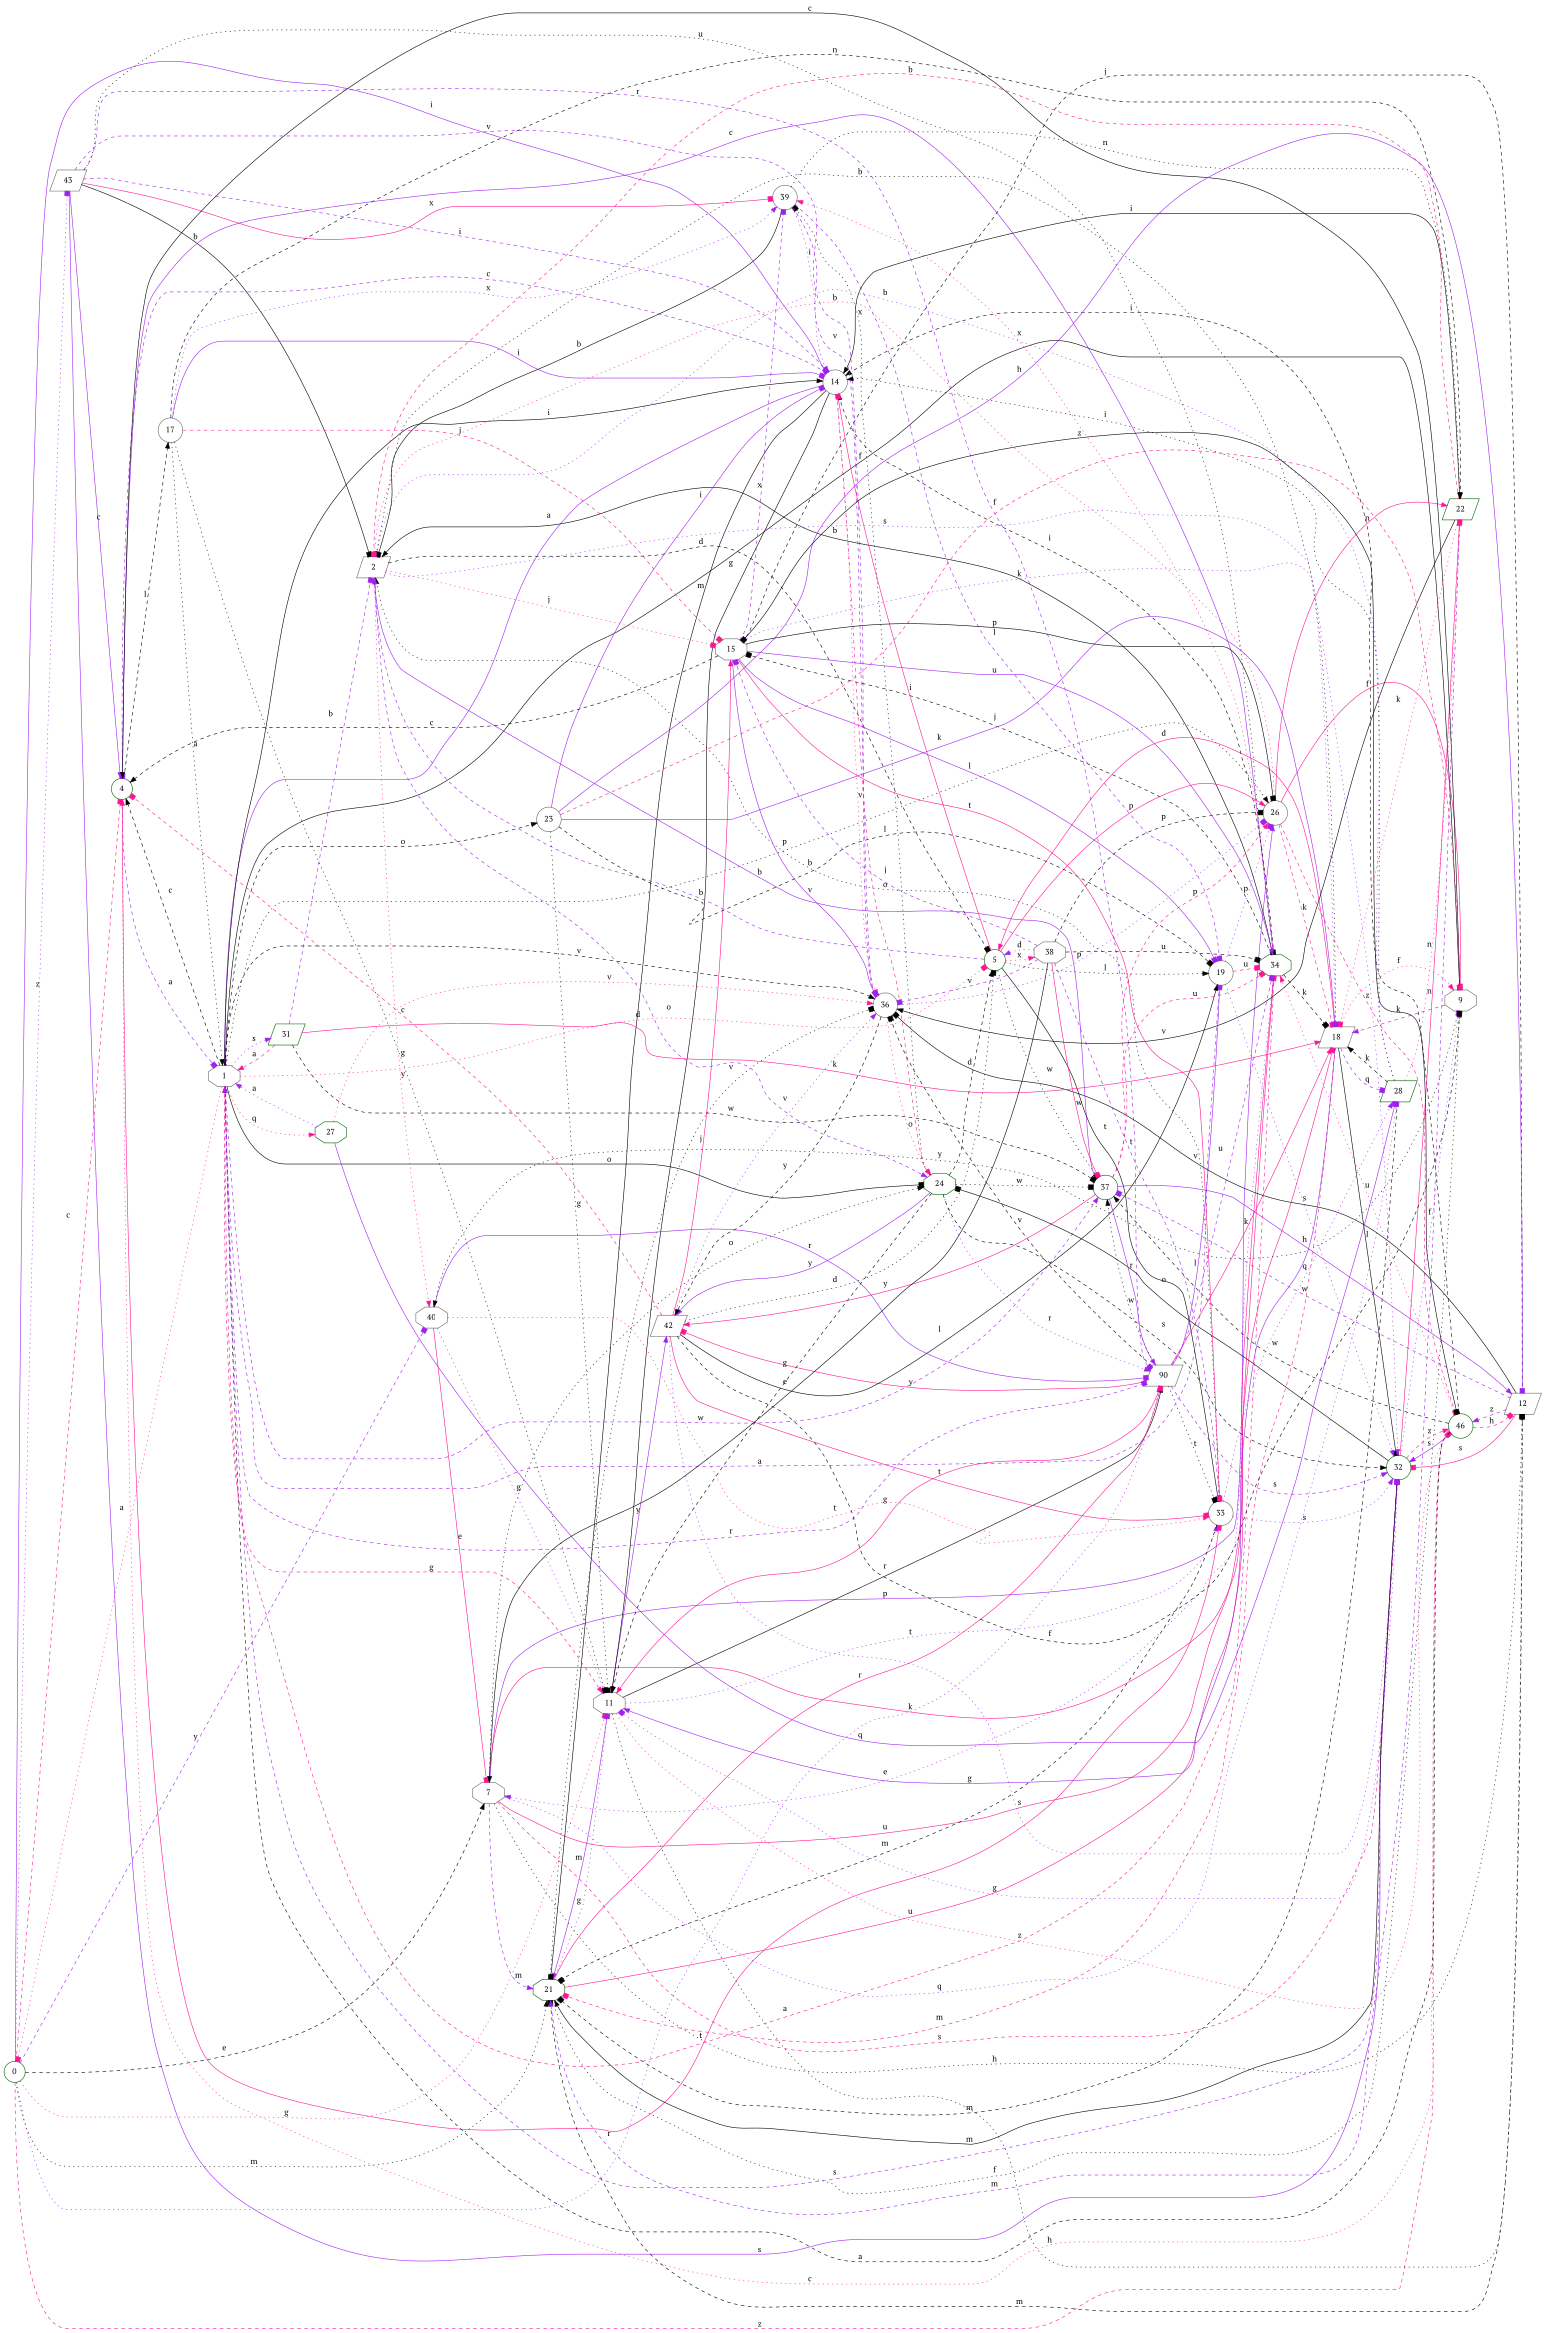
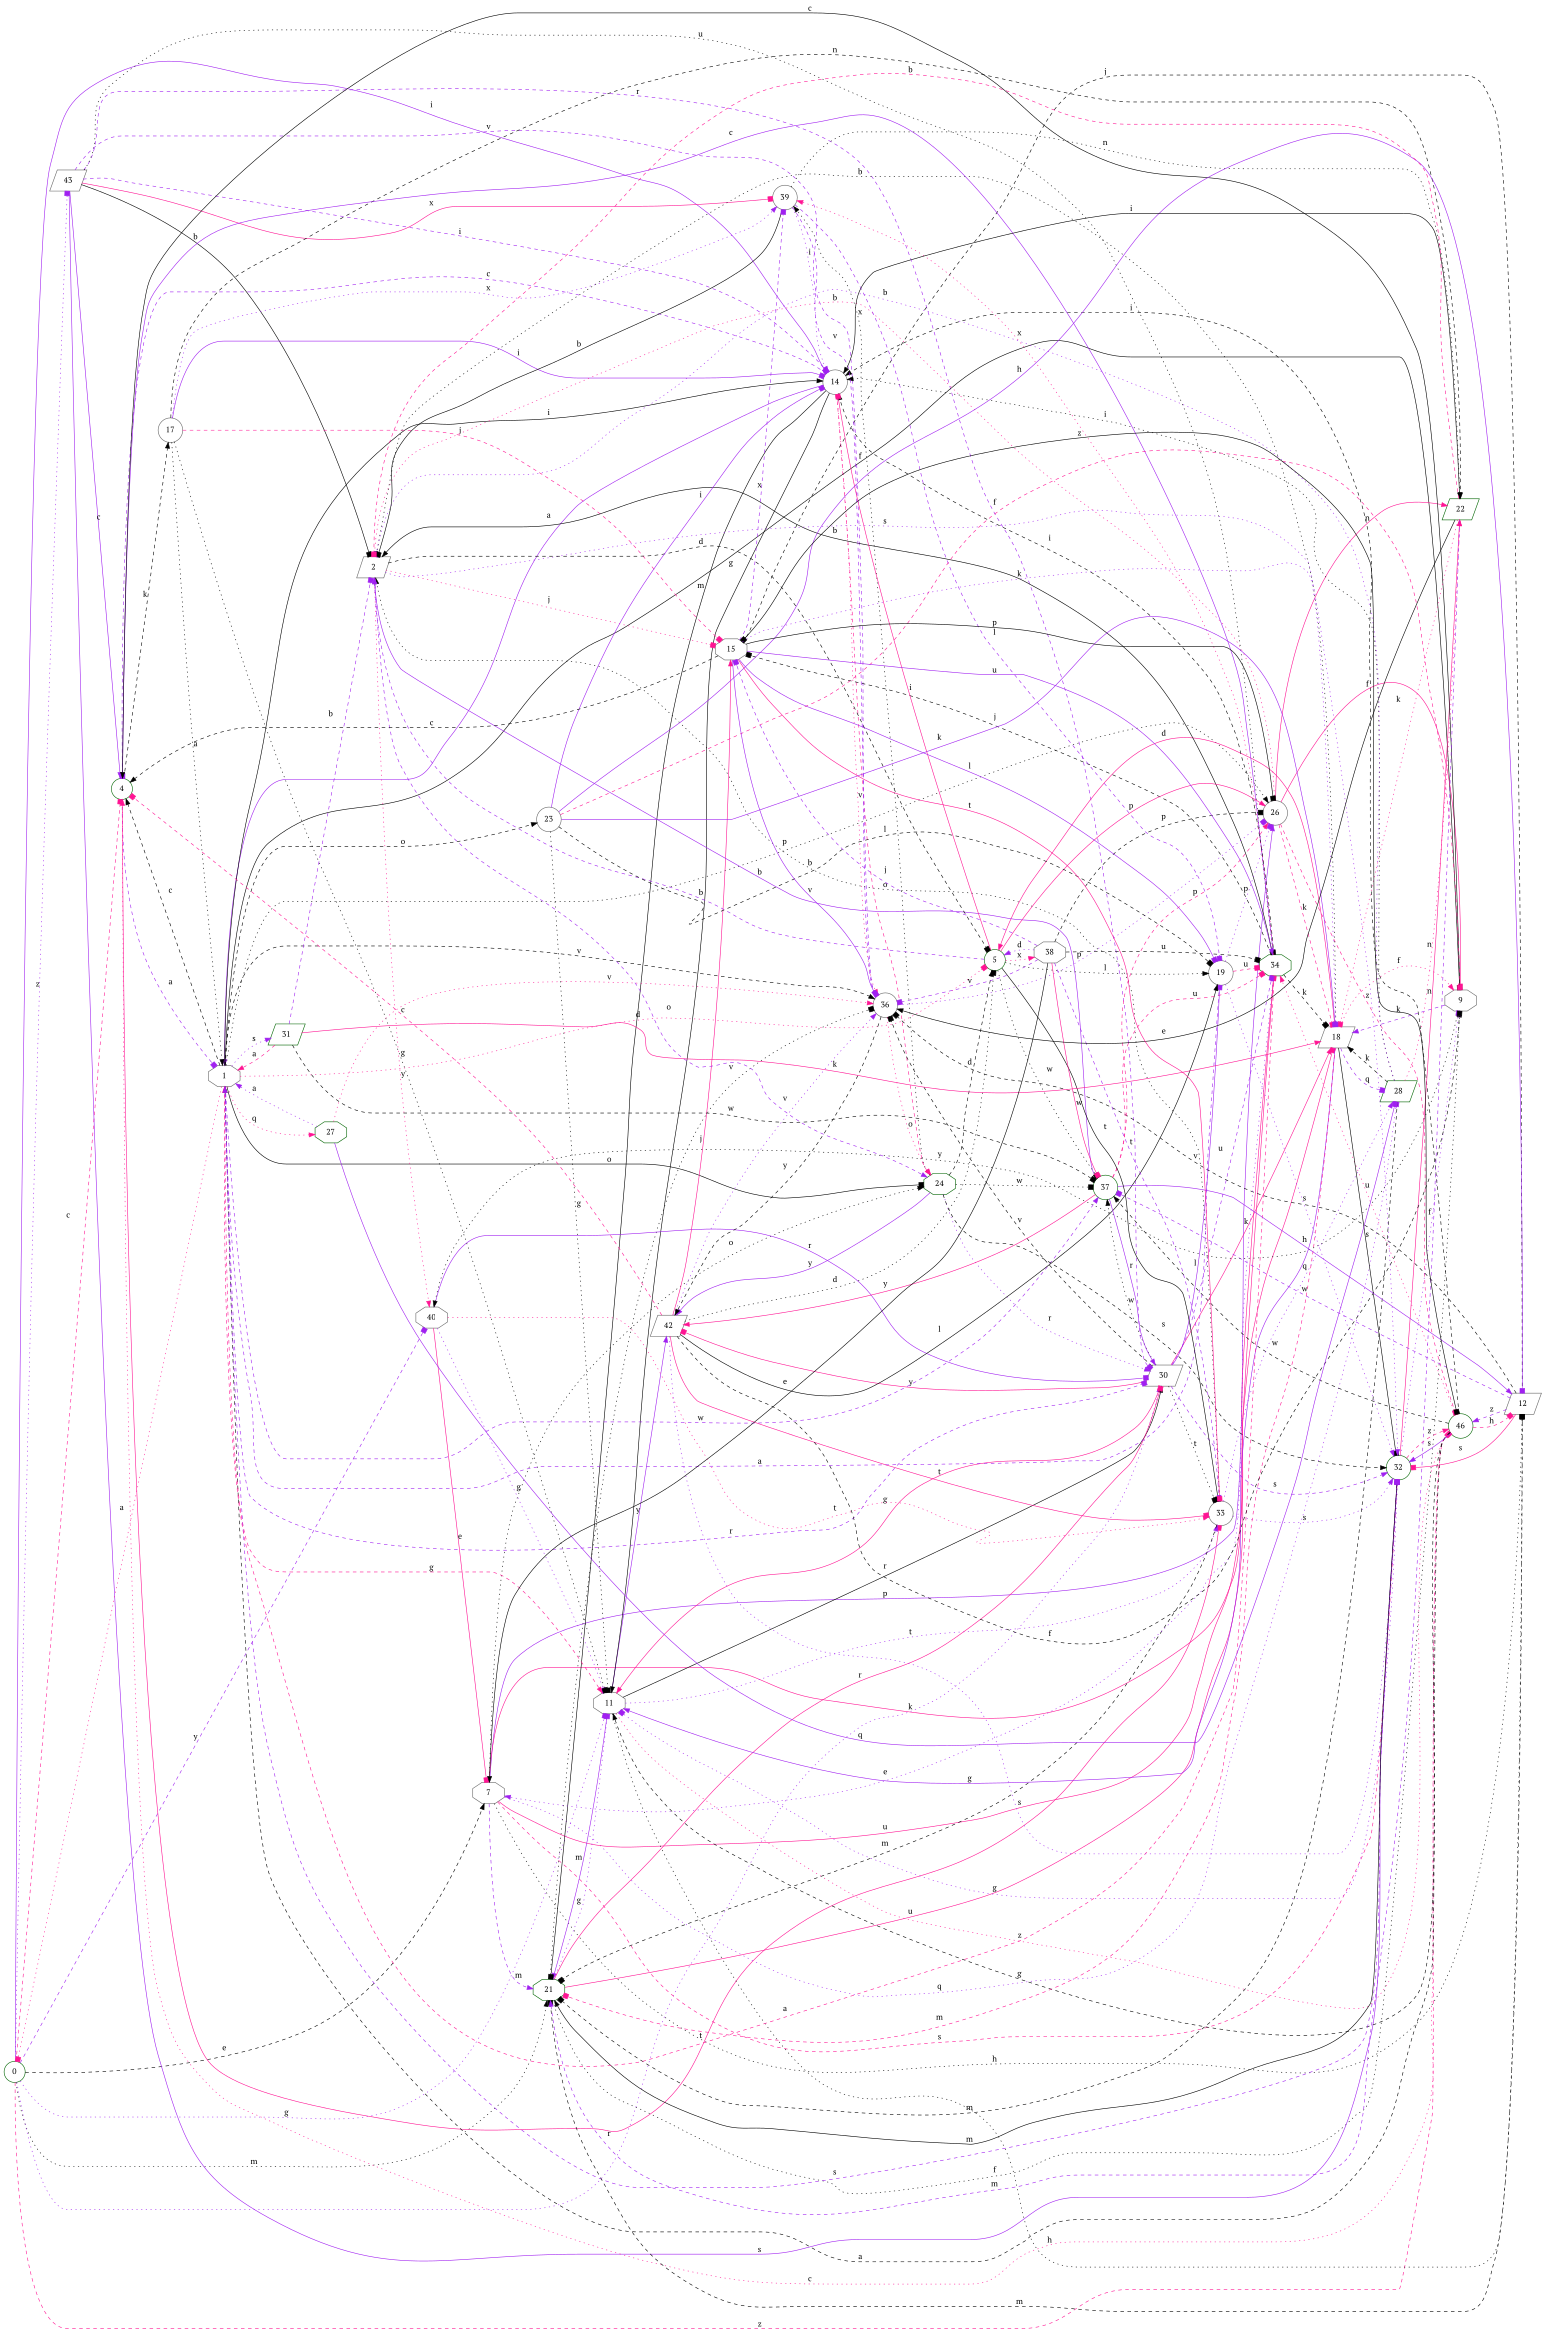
(145, 595) -> (145, 595)
(886, 685) -> (886, 685)
(1444, 805) -> (1444, 805)
(1164, 1031) -> (1164, 1031)
(1195, 1162) -> (1195, 1162)
(1368, 1235) -> (1368, 1235)
(1180, 1314) -> none
(1164, 1376) -> (1164, 1376)
(742, 1440) -> (1255, 2032)
(405, 2105) -> (405, 2105)
